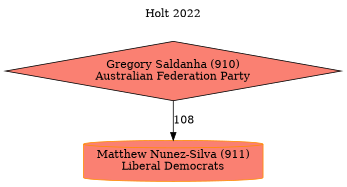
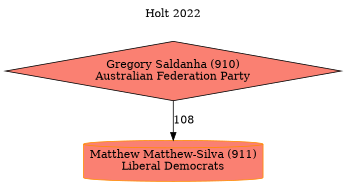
(173, 161) -> (173, 161)
